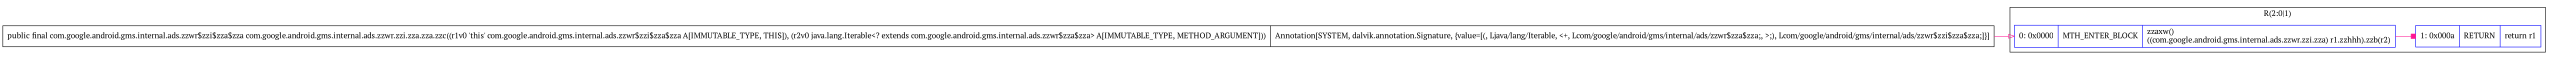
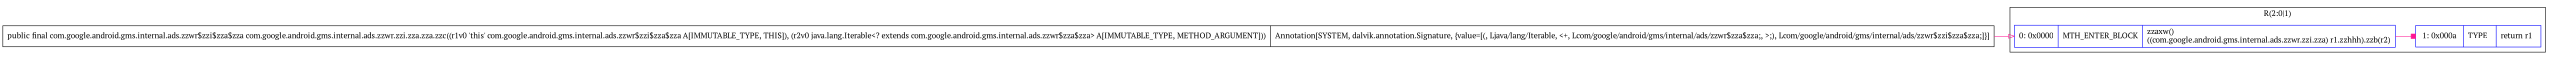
(2480, 36) -> (2478, 36)
